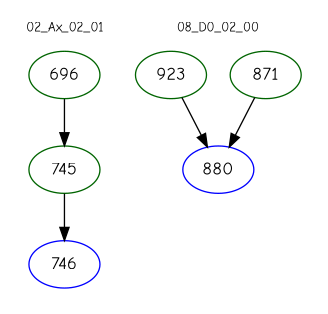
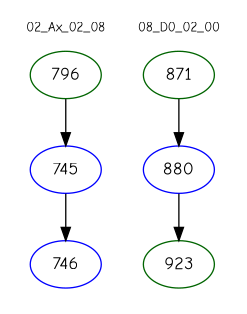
(65, 28) -> (66, 28)
(64, 75) -> (66, 75)
(192, 116) -> (179, 211)
(64, 170) -> (66, 170)
